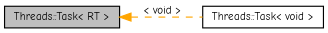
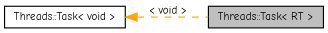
(167, 17) -> (173, 17)
